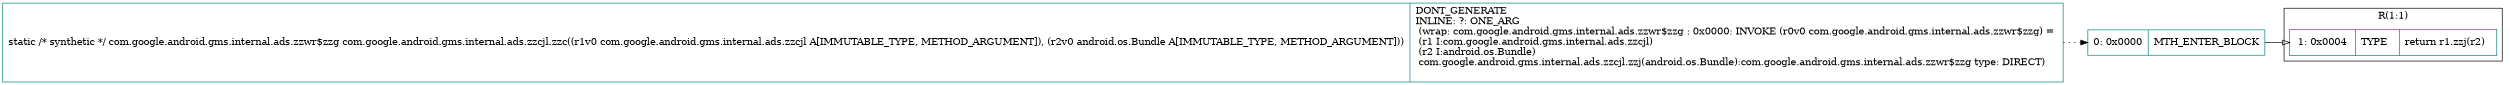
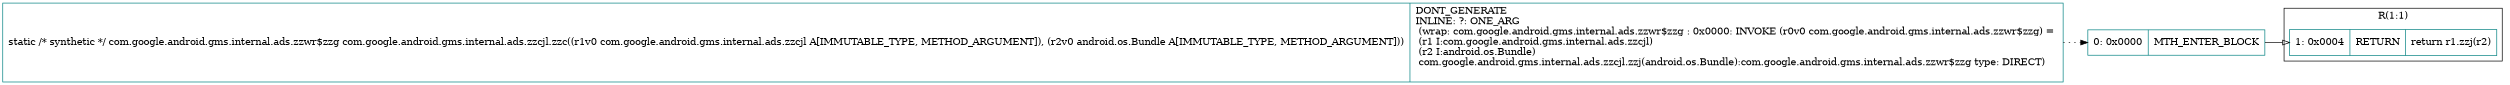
(2374, 42) -> (2378, 42)
